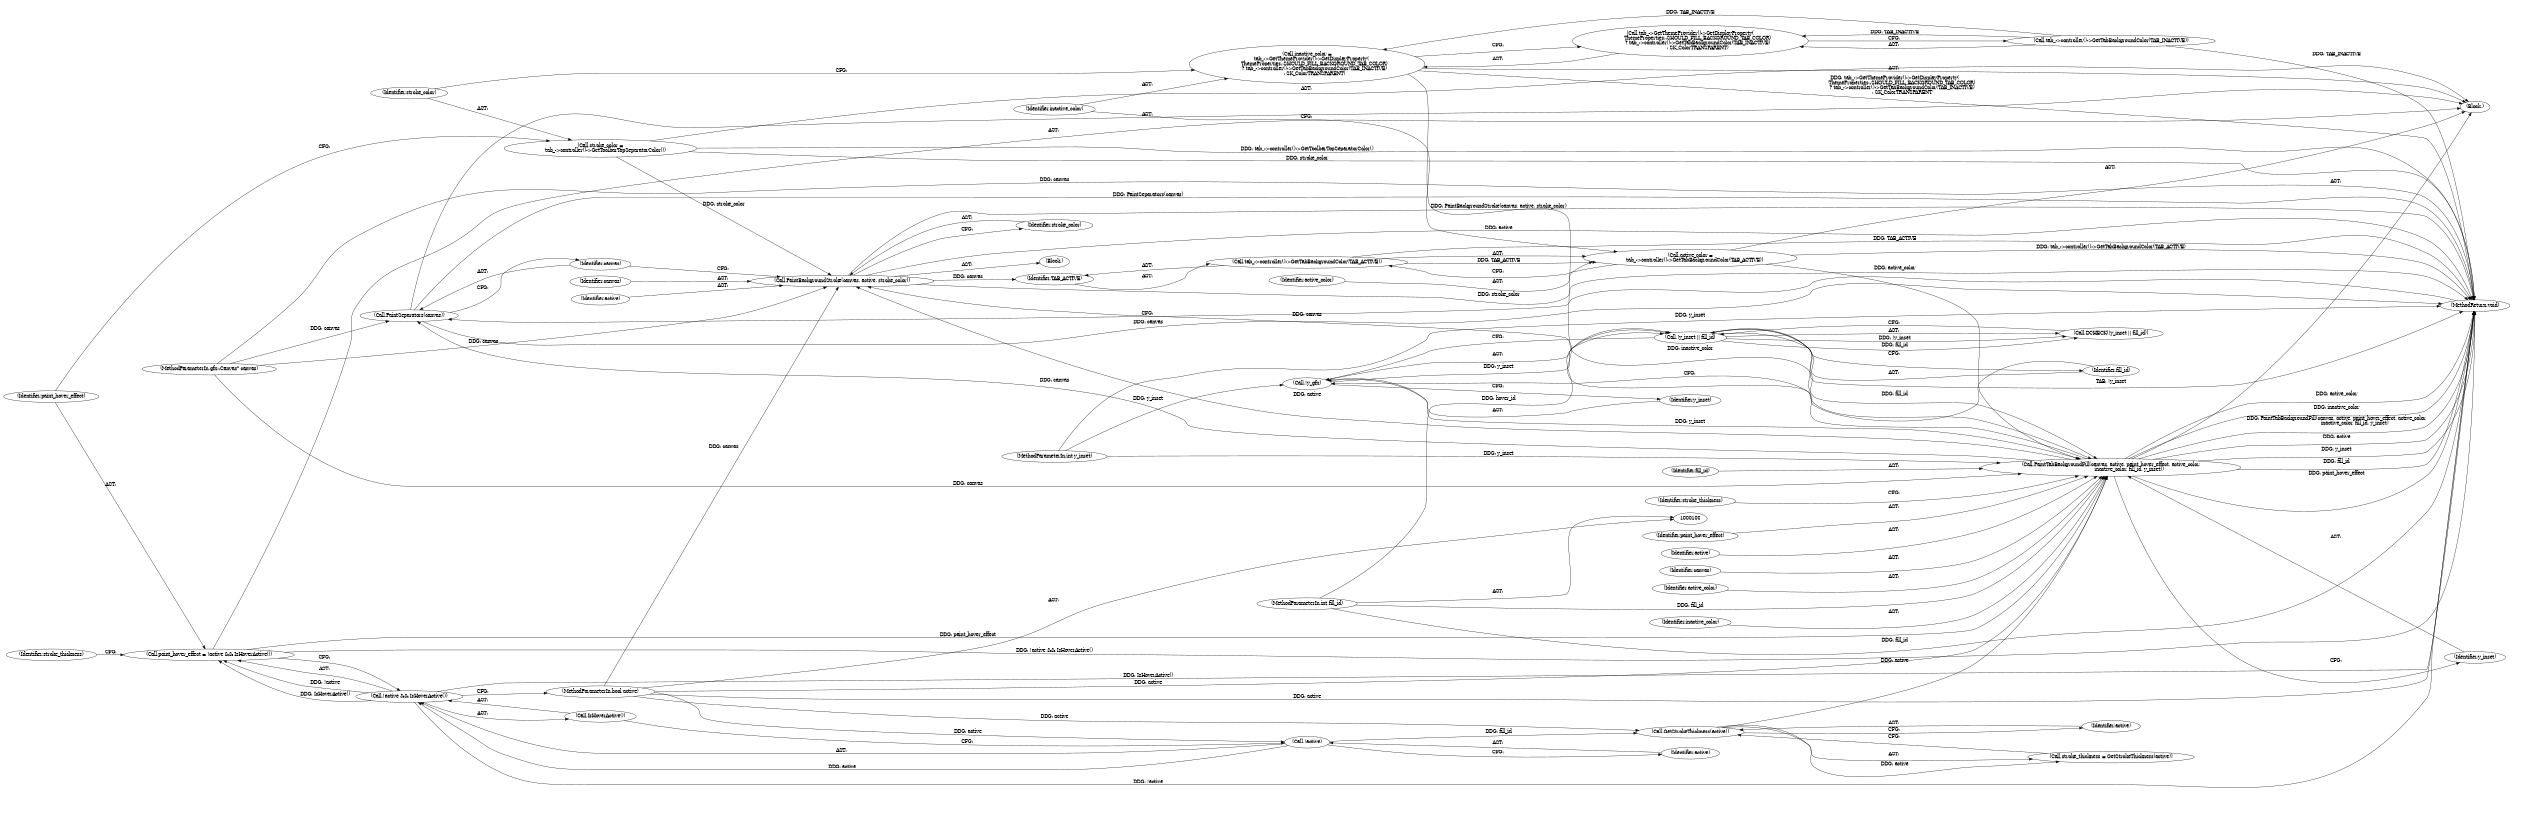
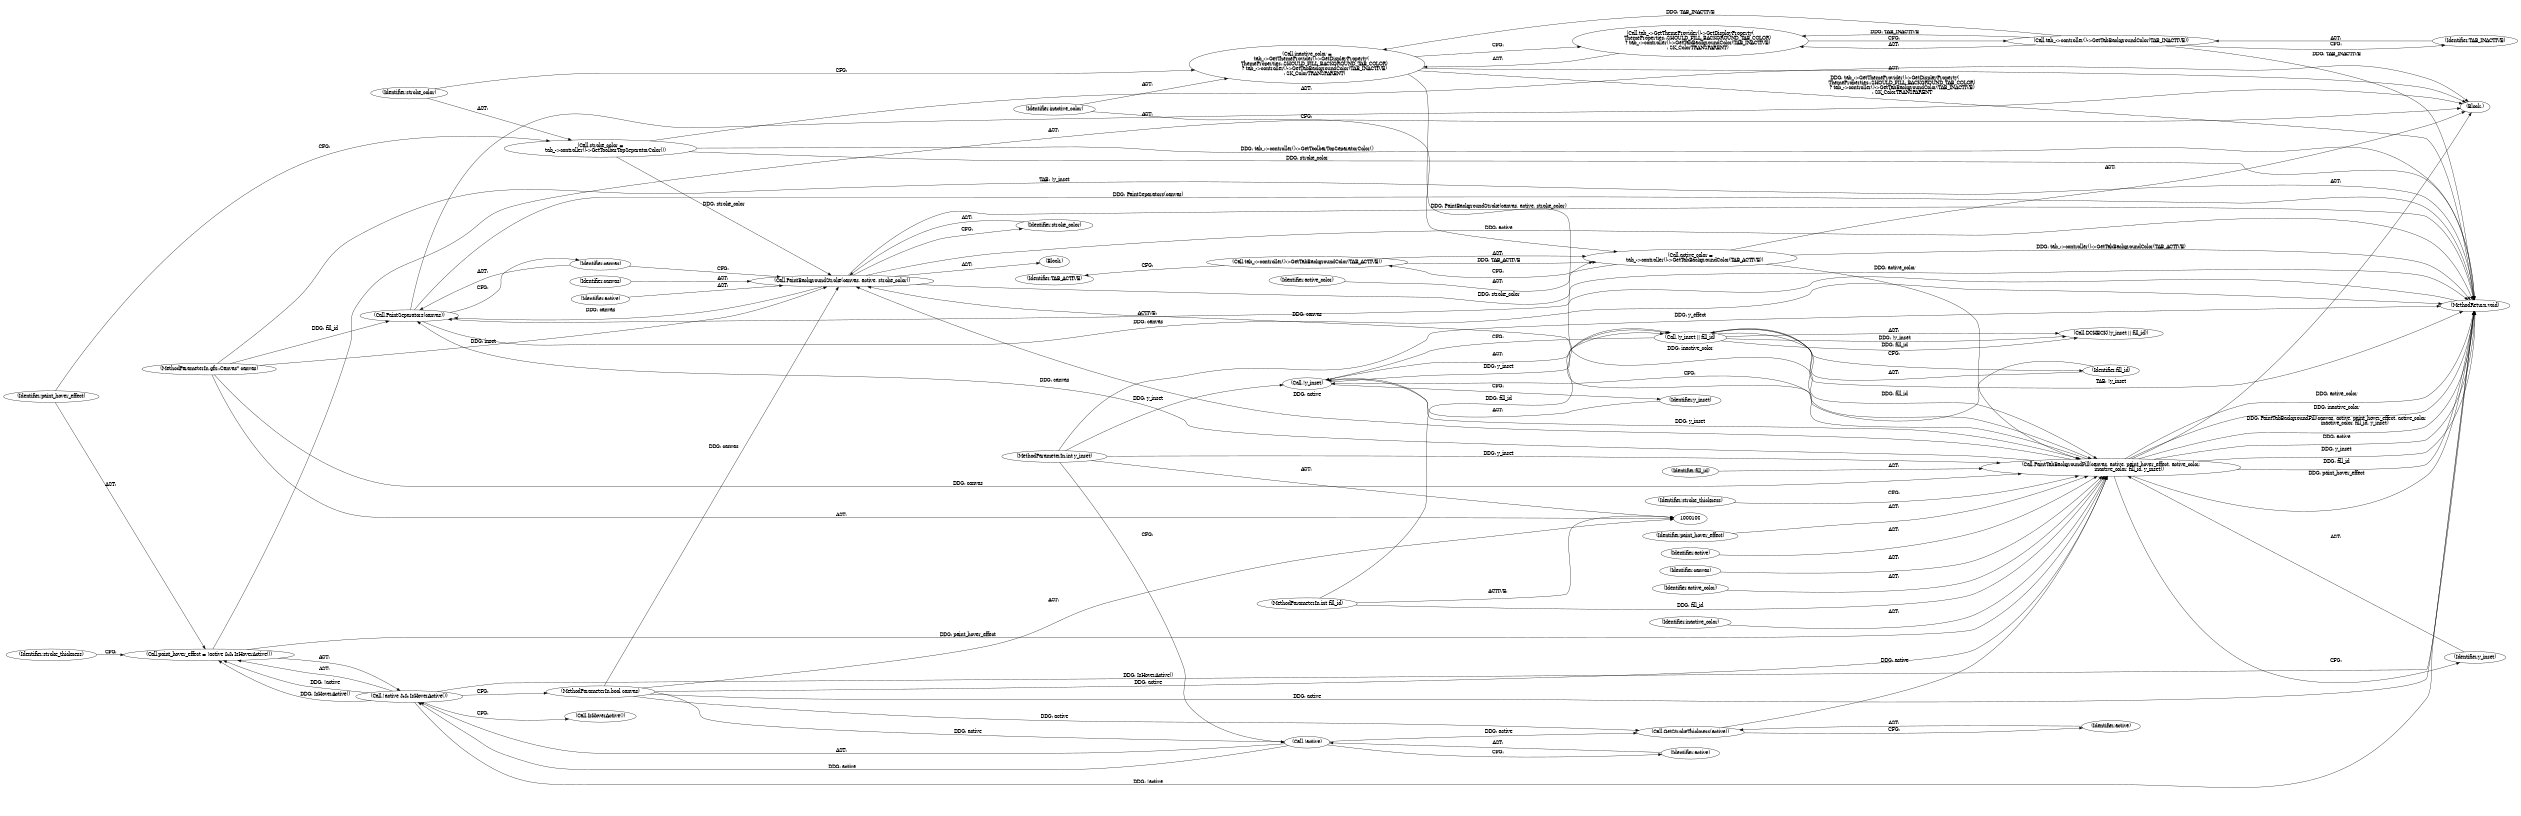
none -> (2475, 41)
(1054, 180) -> (1054, 180)
(1922, 241) -> none
(1148, 266) -> (1148, 266)
(973, 280) -> (641, 317)
(1144, 289) -> none
(1148, 314) -> (1148, 314)
(1690, 316) -> (1690, 316)
(1894, 326) -> none
(325, 329) -> (325, 329)
(483, 342) -> (483, 342)
(1307, 384) -> (1307, 384)
(1499, 399) -> (1499, 399)
none -> (1381, 491)
none -> (909, 518)
(1499, 592) -> (1499, 592)
(1997, 641) -> none
(325, 658) -> (325, 658)
(1514, 659) -> none
(600, 692) -> (600, 692)
(511, 707) -> none
(483, 714) -> (483, 714)
(1499, 732) -> (1499, 732)
(952, 744) -> (1164, 622)
(2111, 757) -> none
